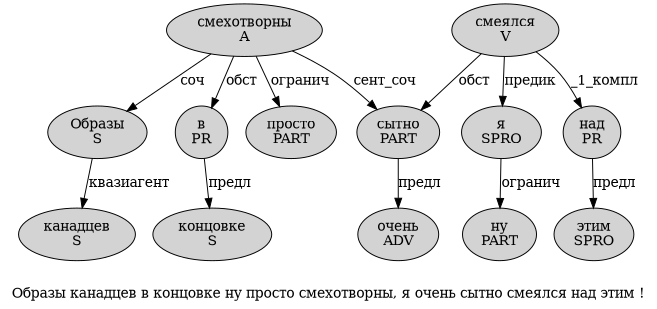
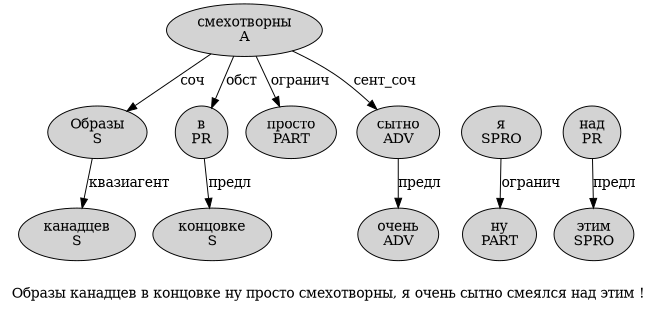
(505, 30) -> none
(398, 132) -> (398, 132)
